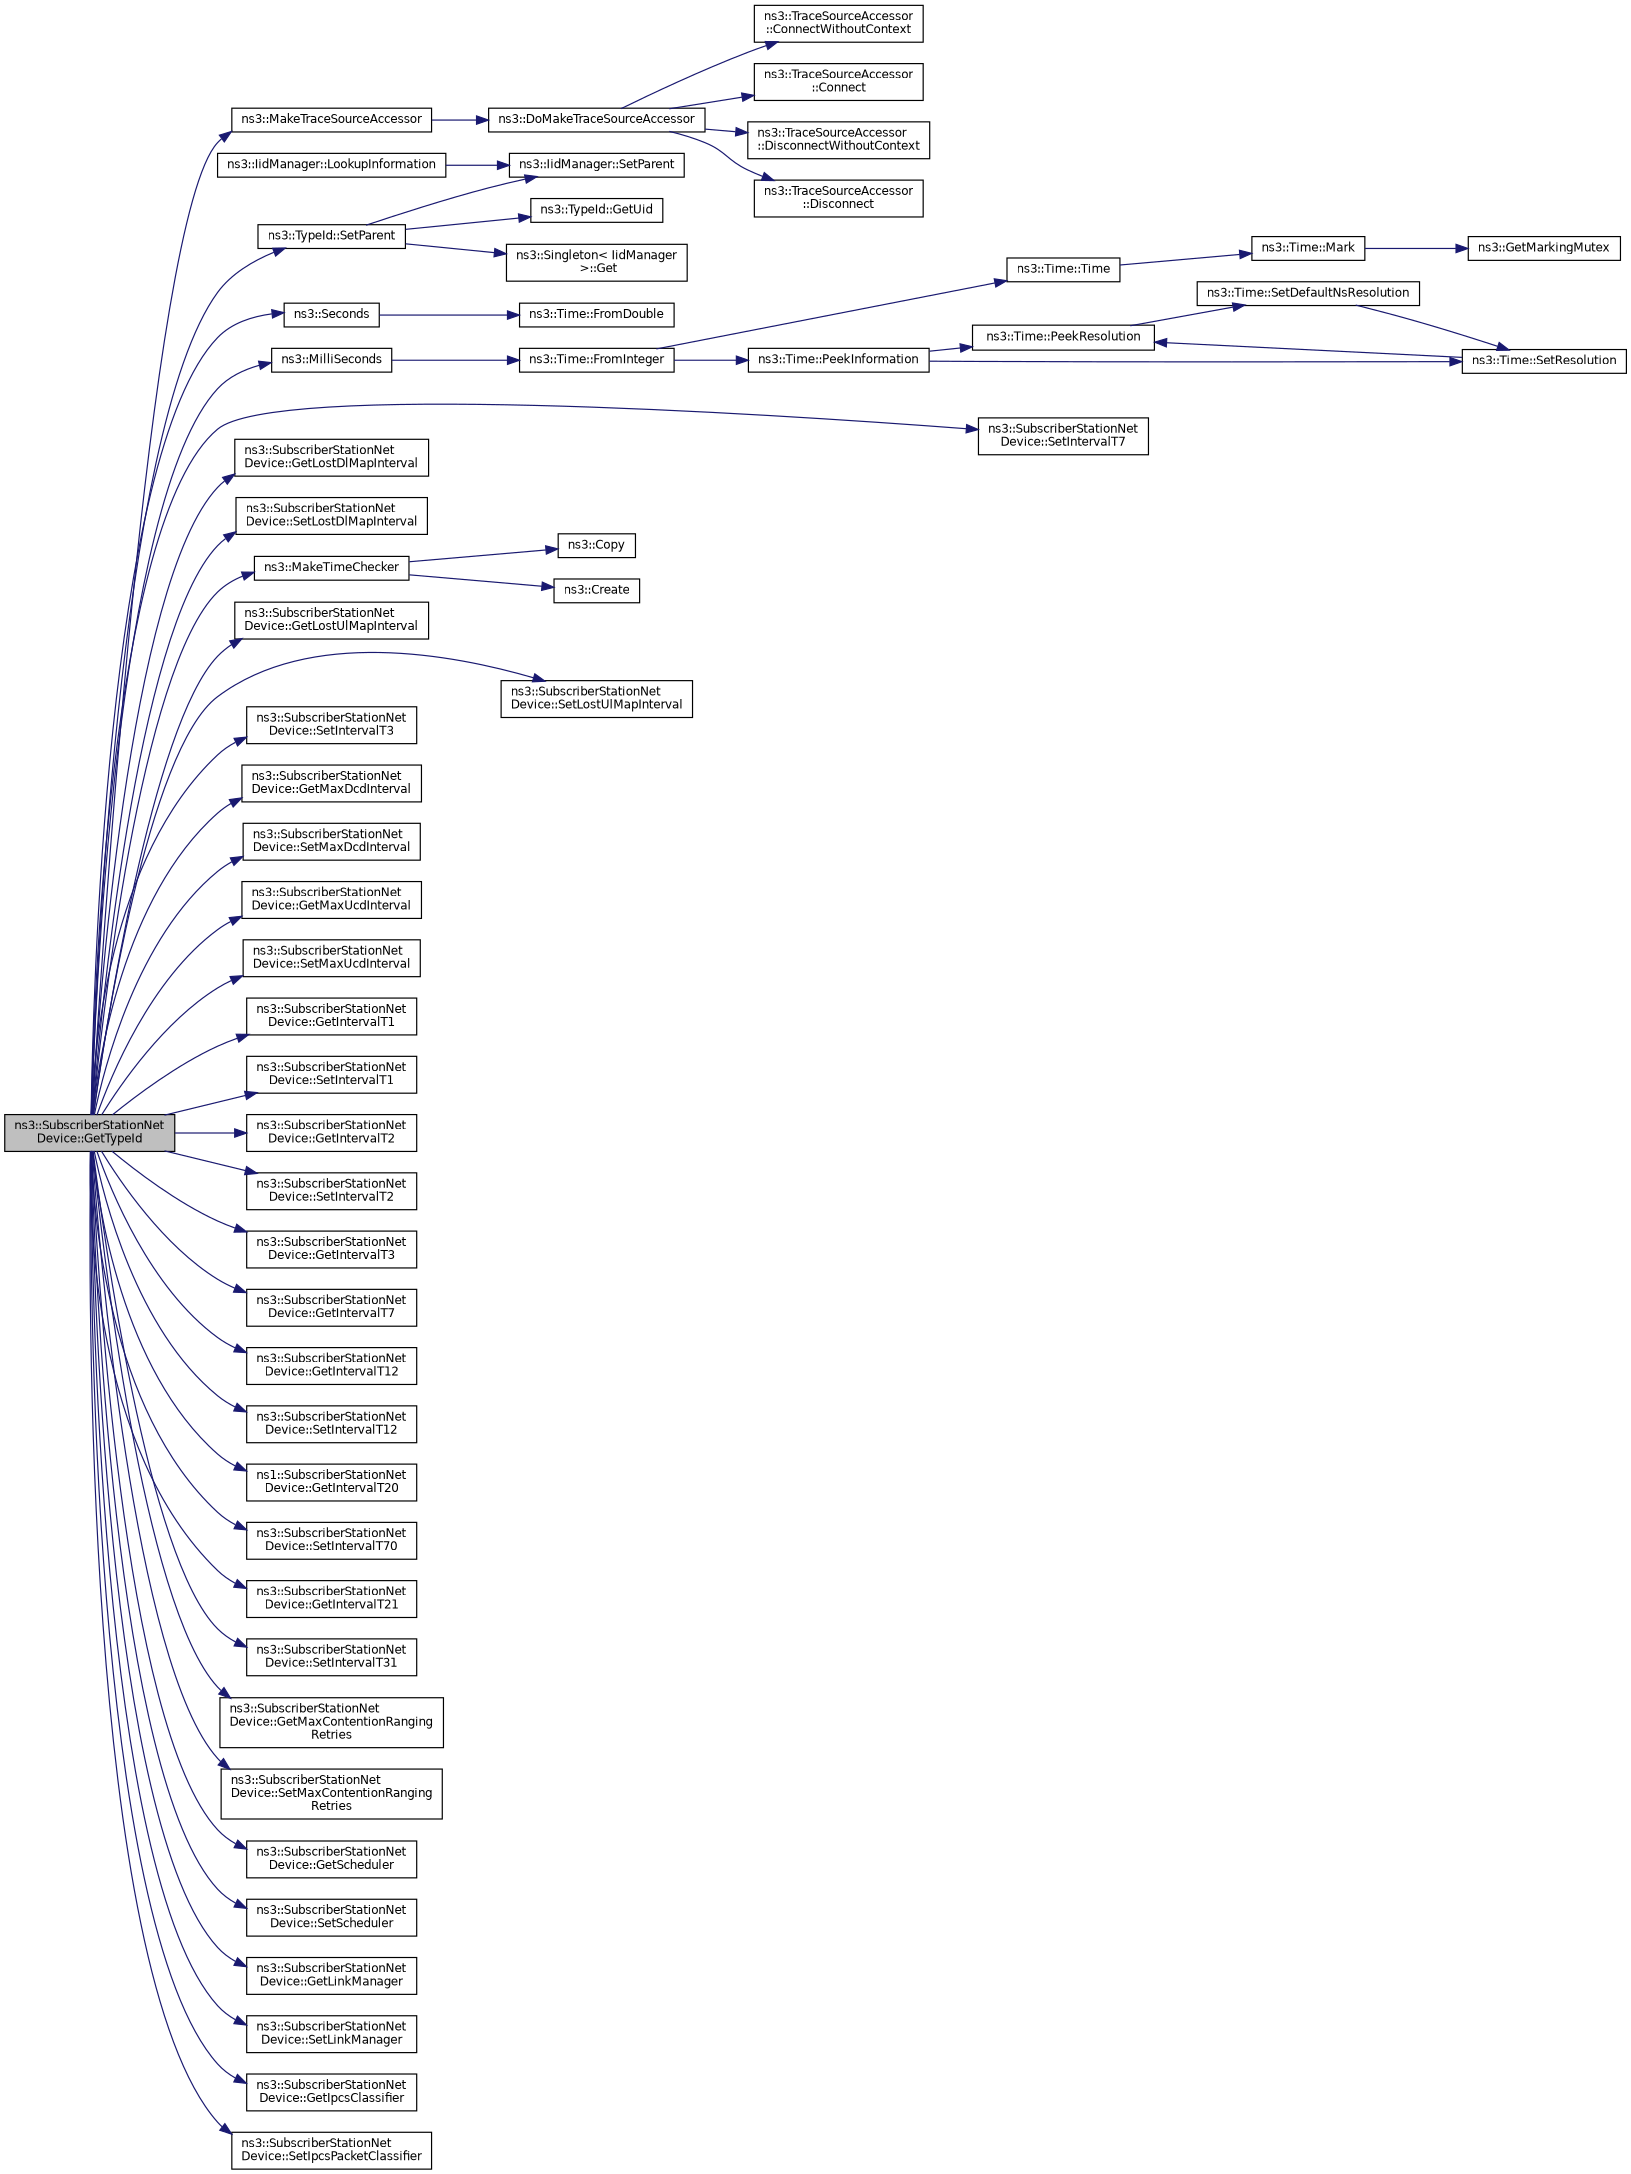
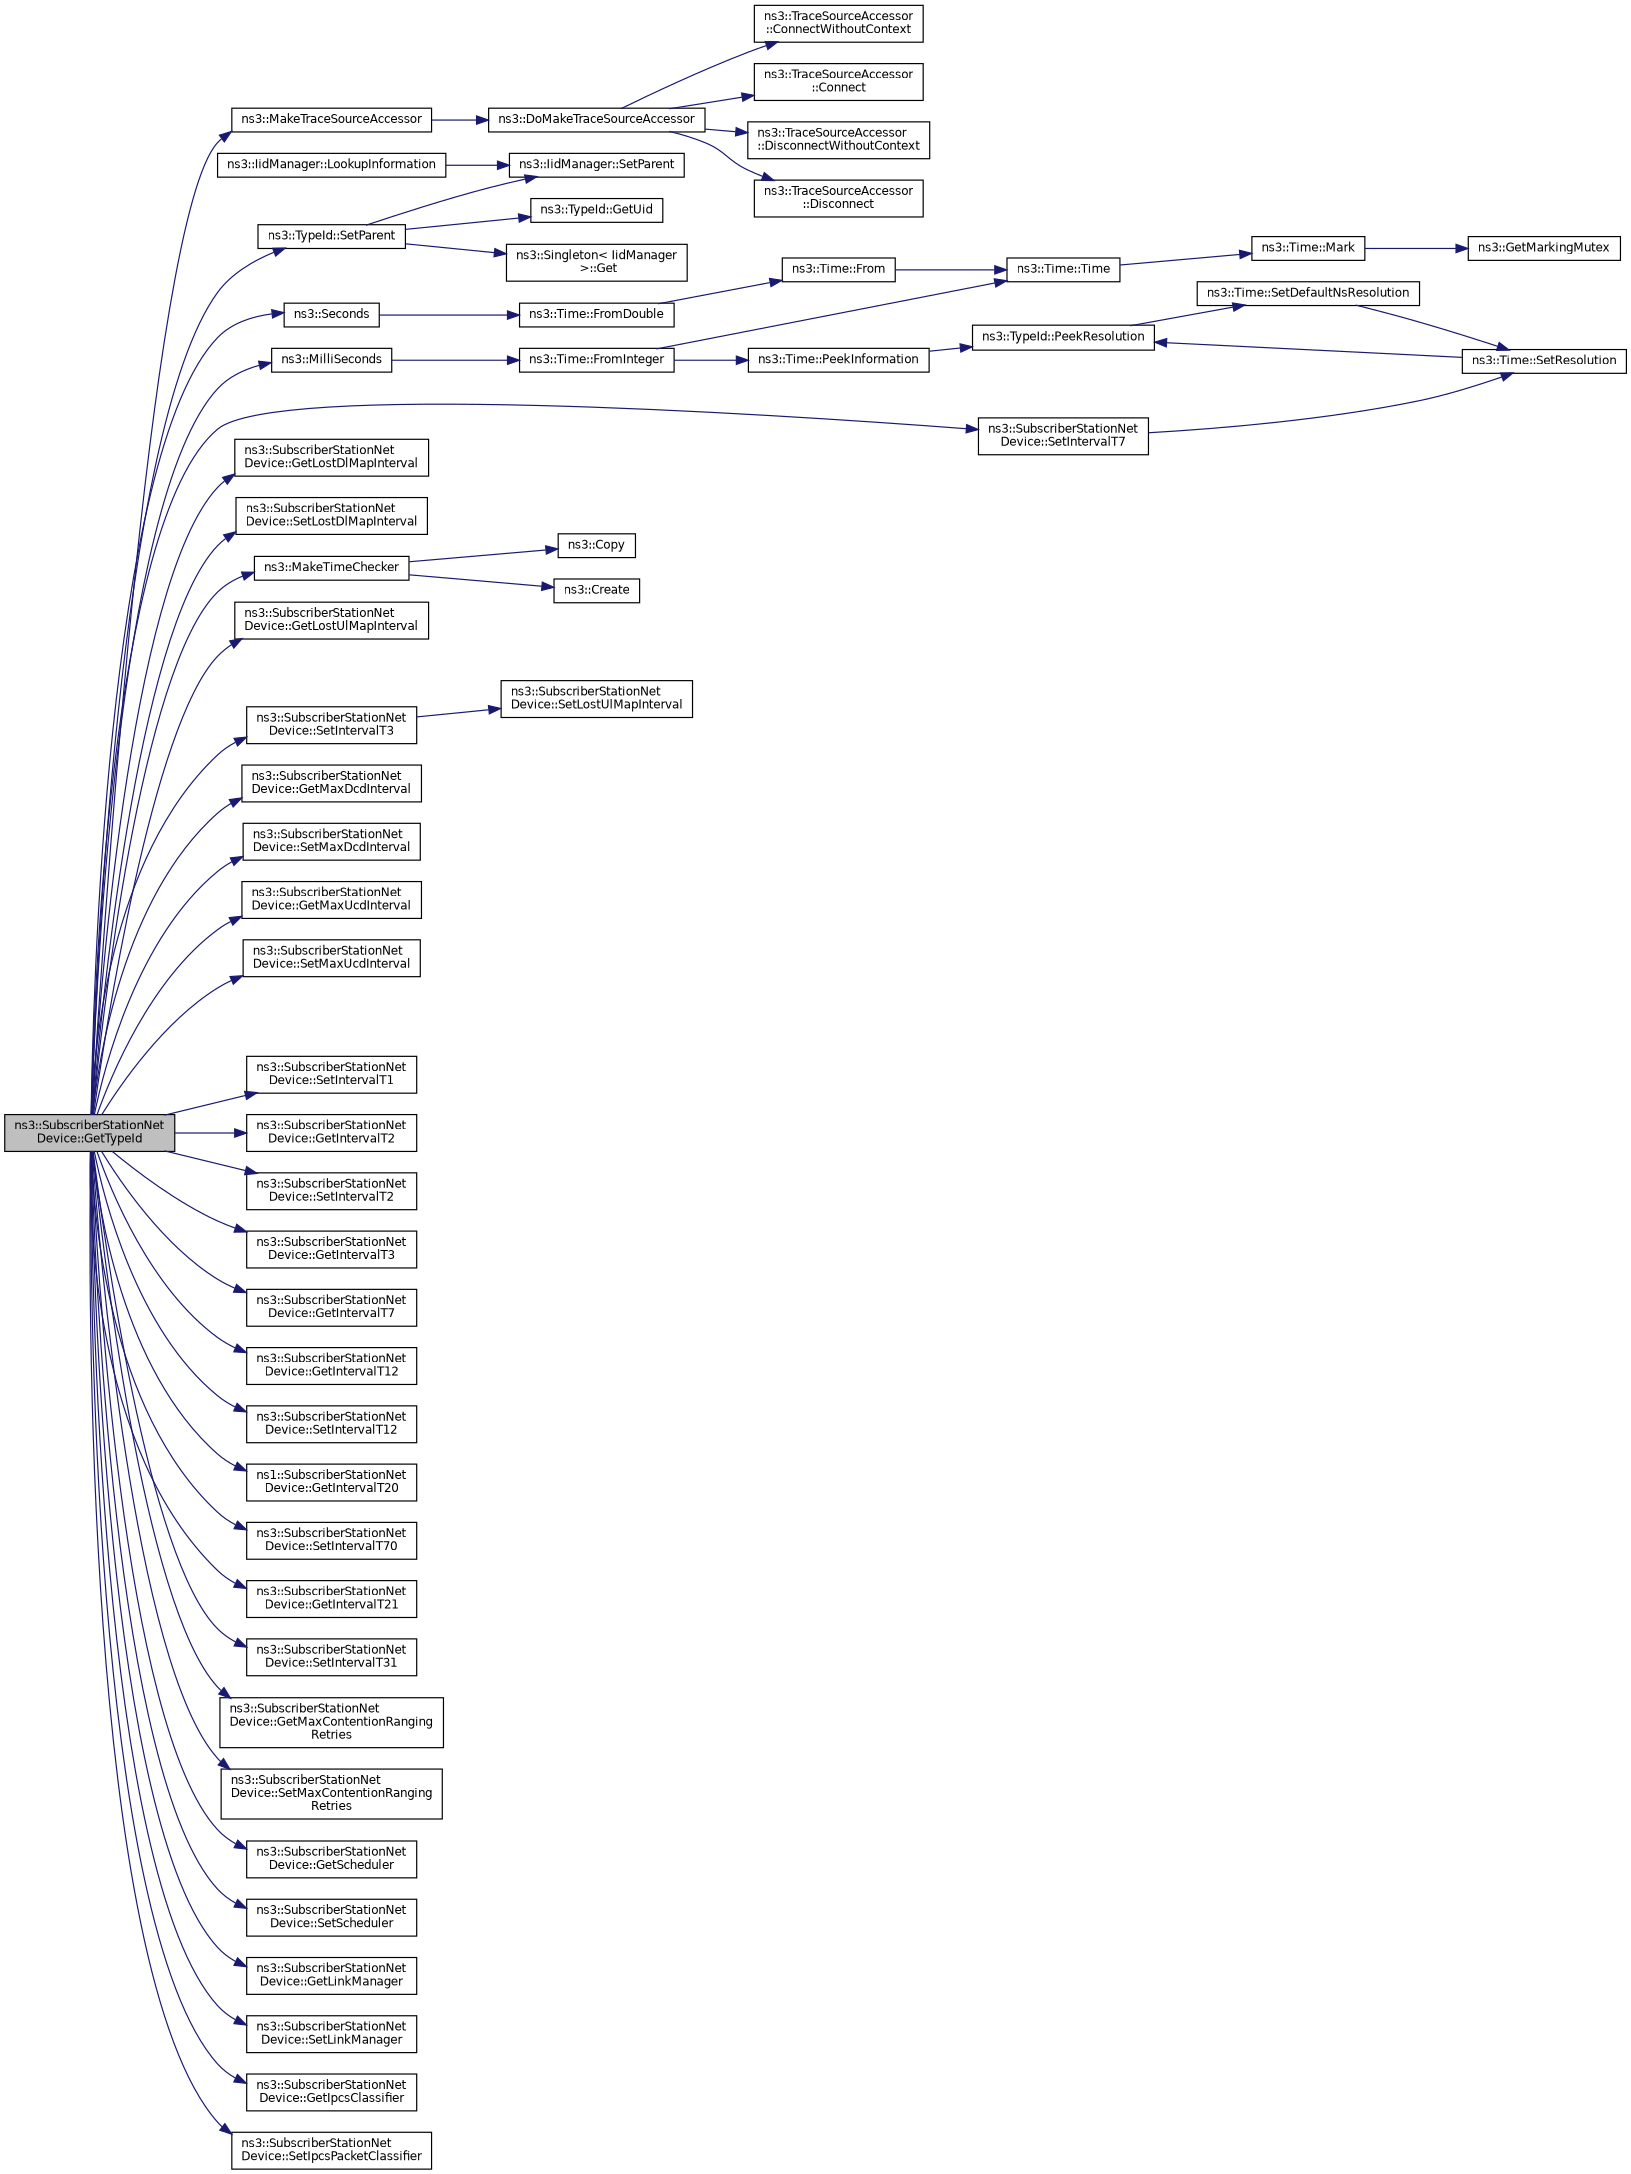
none -> (839, 270)
(1063, 338) -> (1063, 338)
(1190, 362) -> (1327, 416)
(185, 743) -> (453, 713)
(332, 1016) -> none
